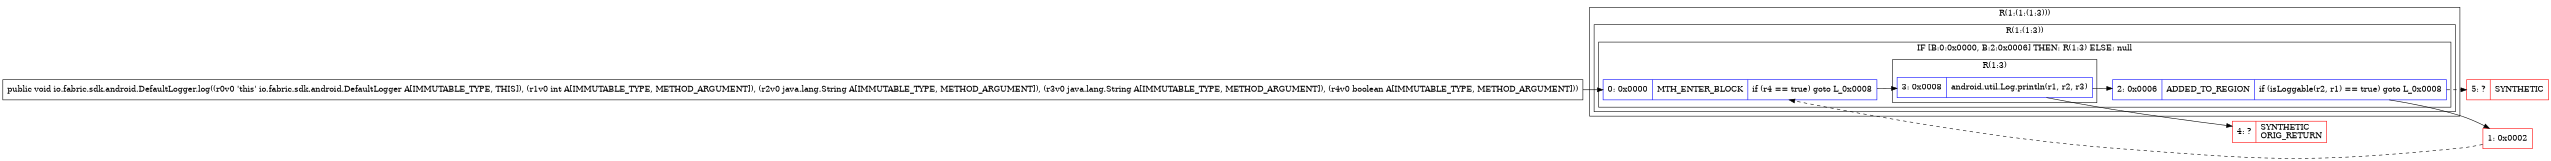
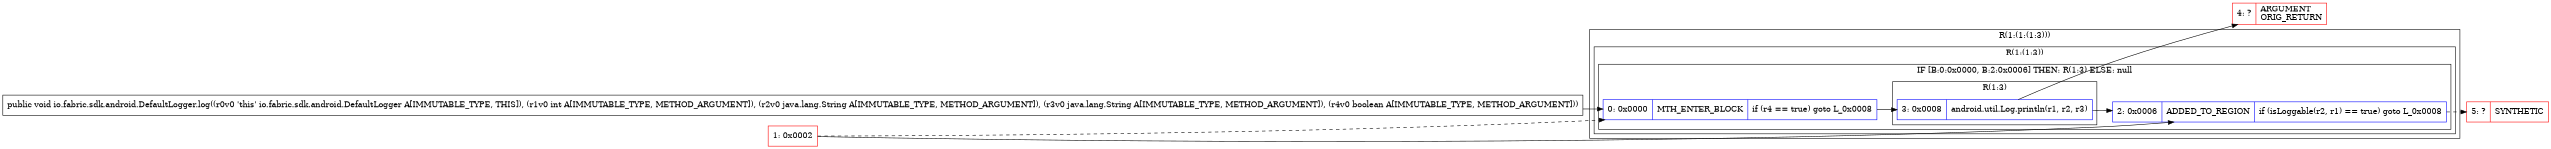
(2438, 110) -> (1493, 141)
(2285, 127) -> (2286, 9)
